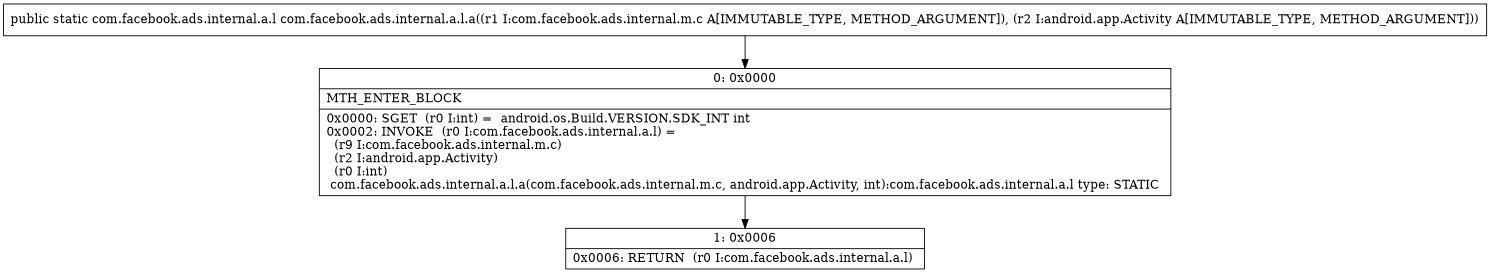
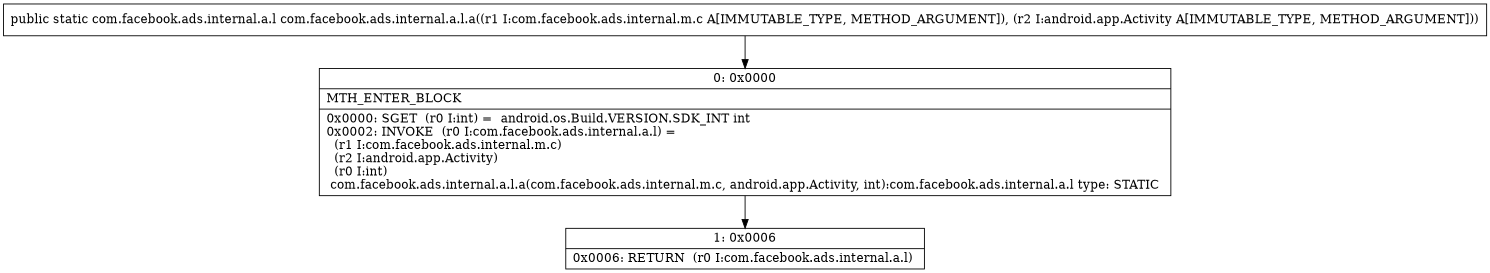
(444, 145) -> (444, 145)
